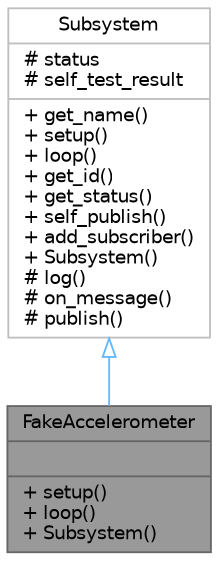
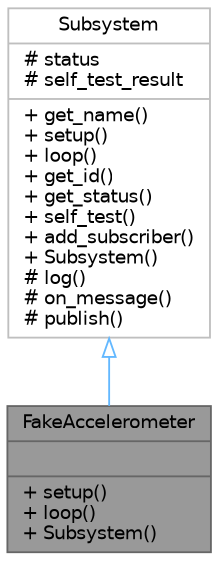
(95, 217) -> (80, 217)
